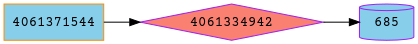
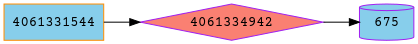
(54, 22) -> (54, 22)
(387, 22) -> (387, 22)
